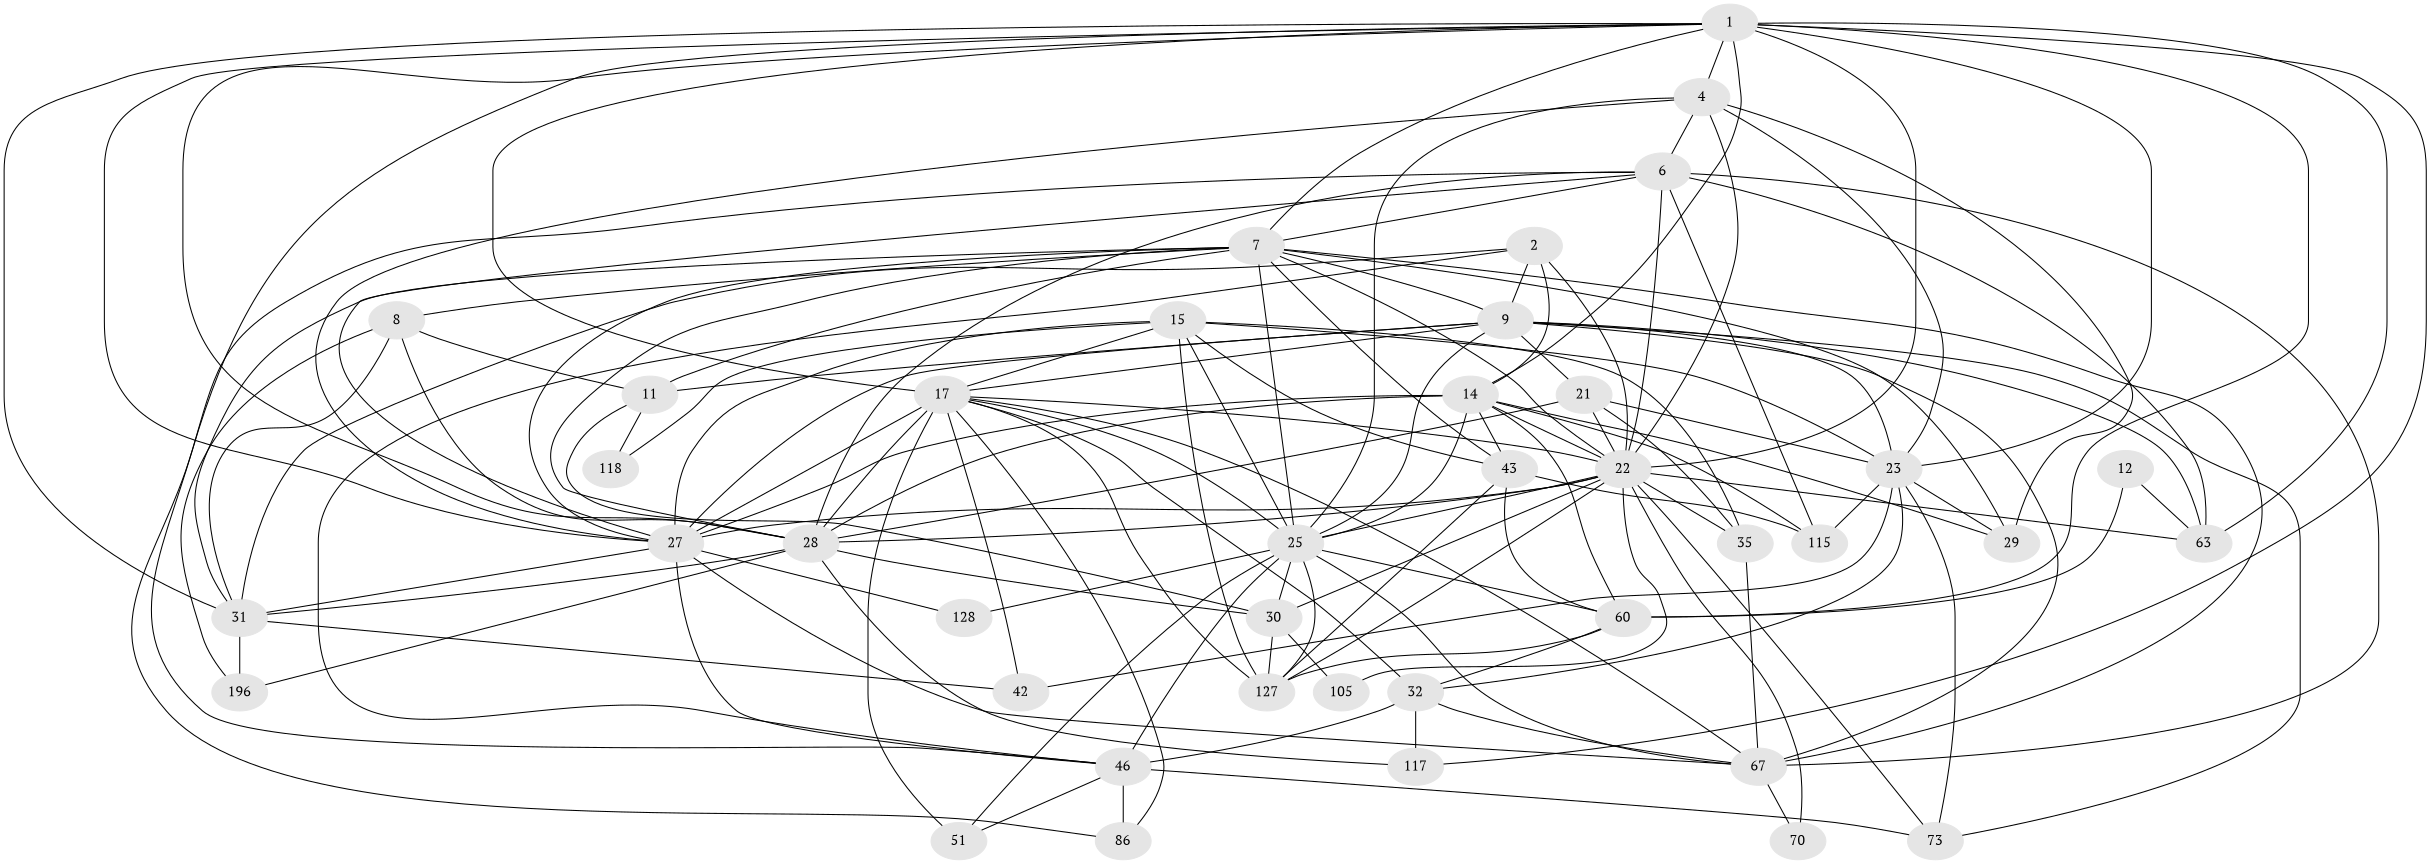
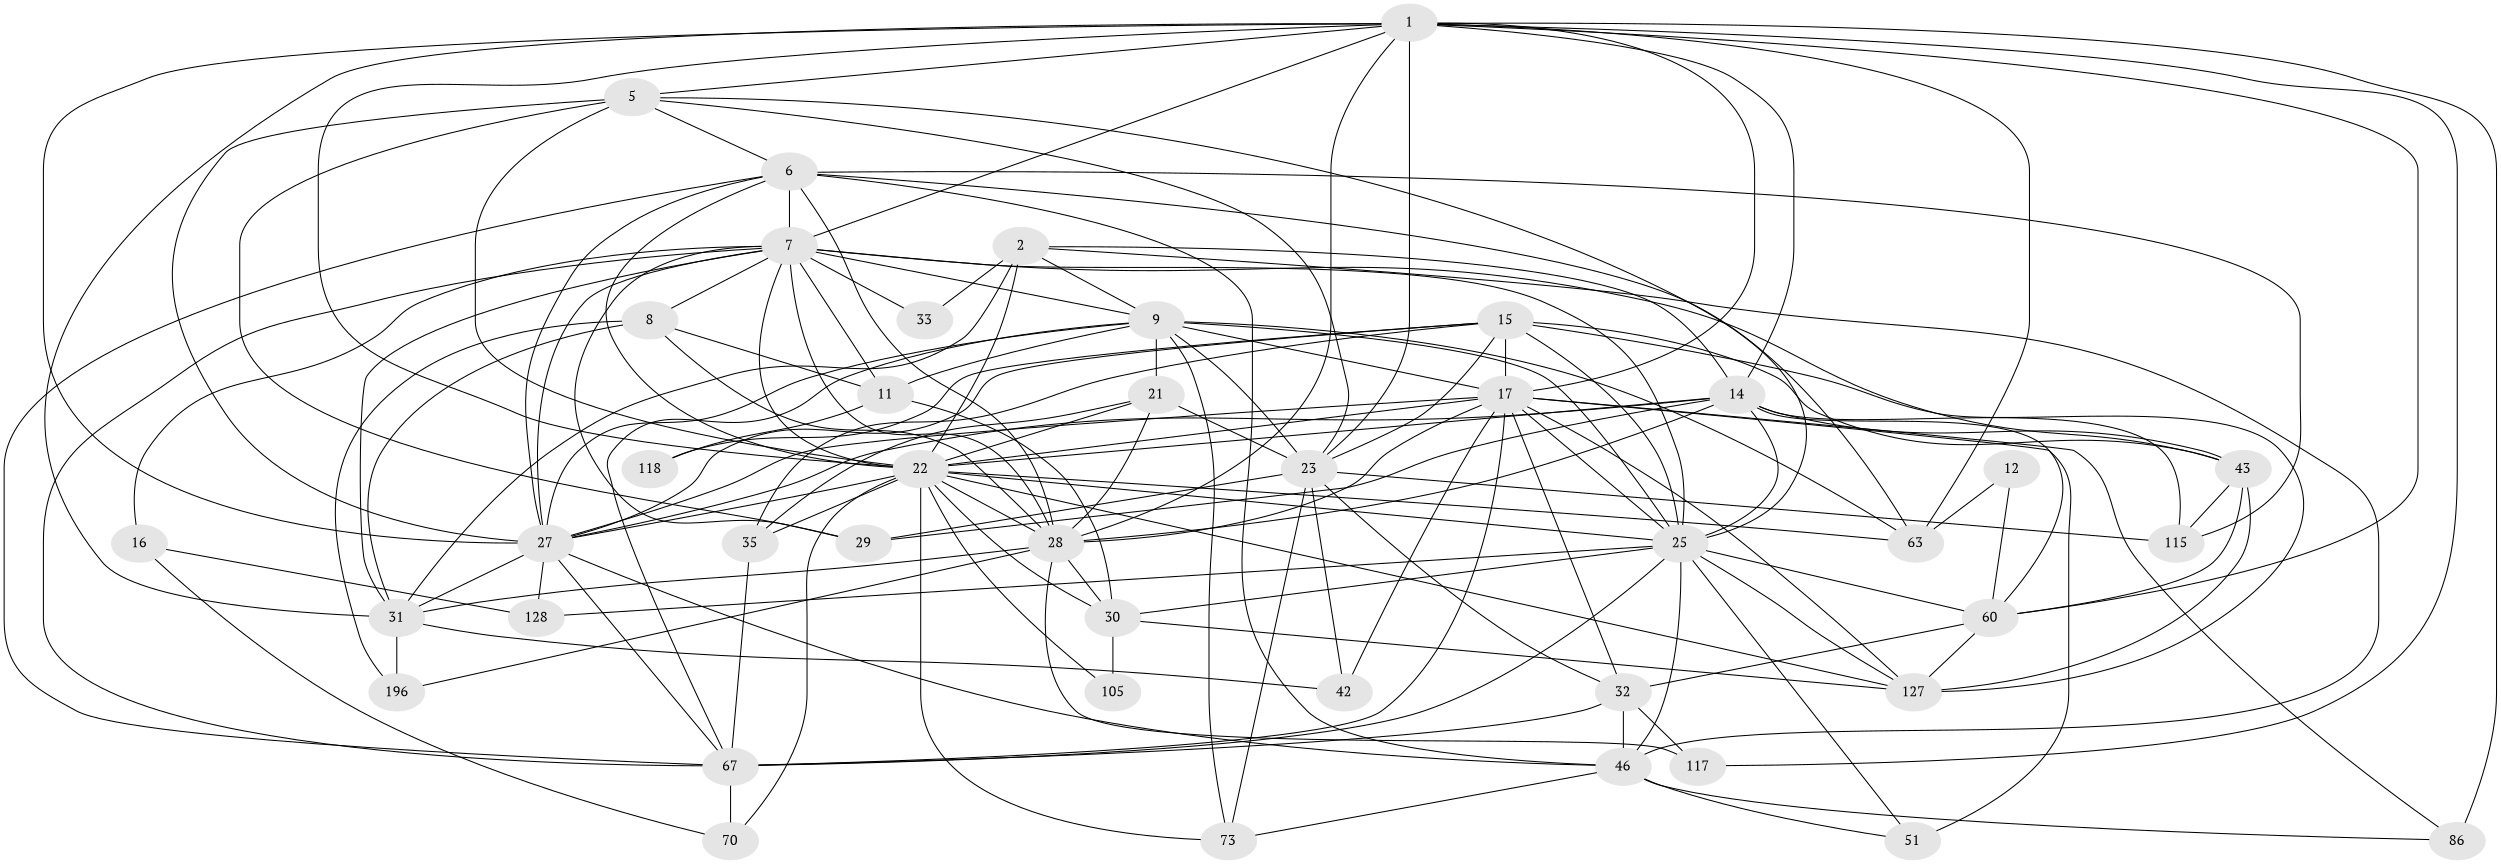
(1702, 97) -> (632, 97)
none -> (925, 320)
none -> (140, 544)
